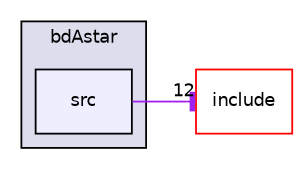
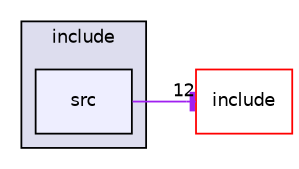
(84, 38) -> (84, 38)
